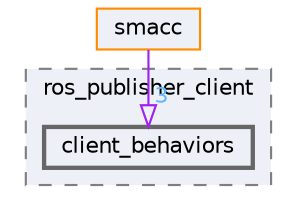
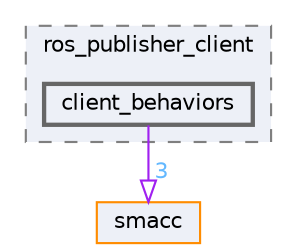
(148, 83) -> (148, 156)
